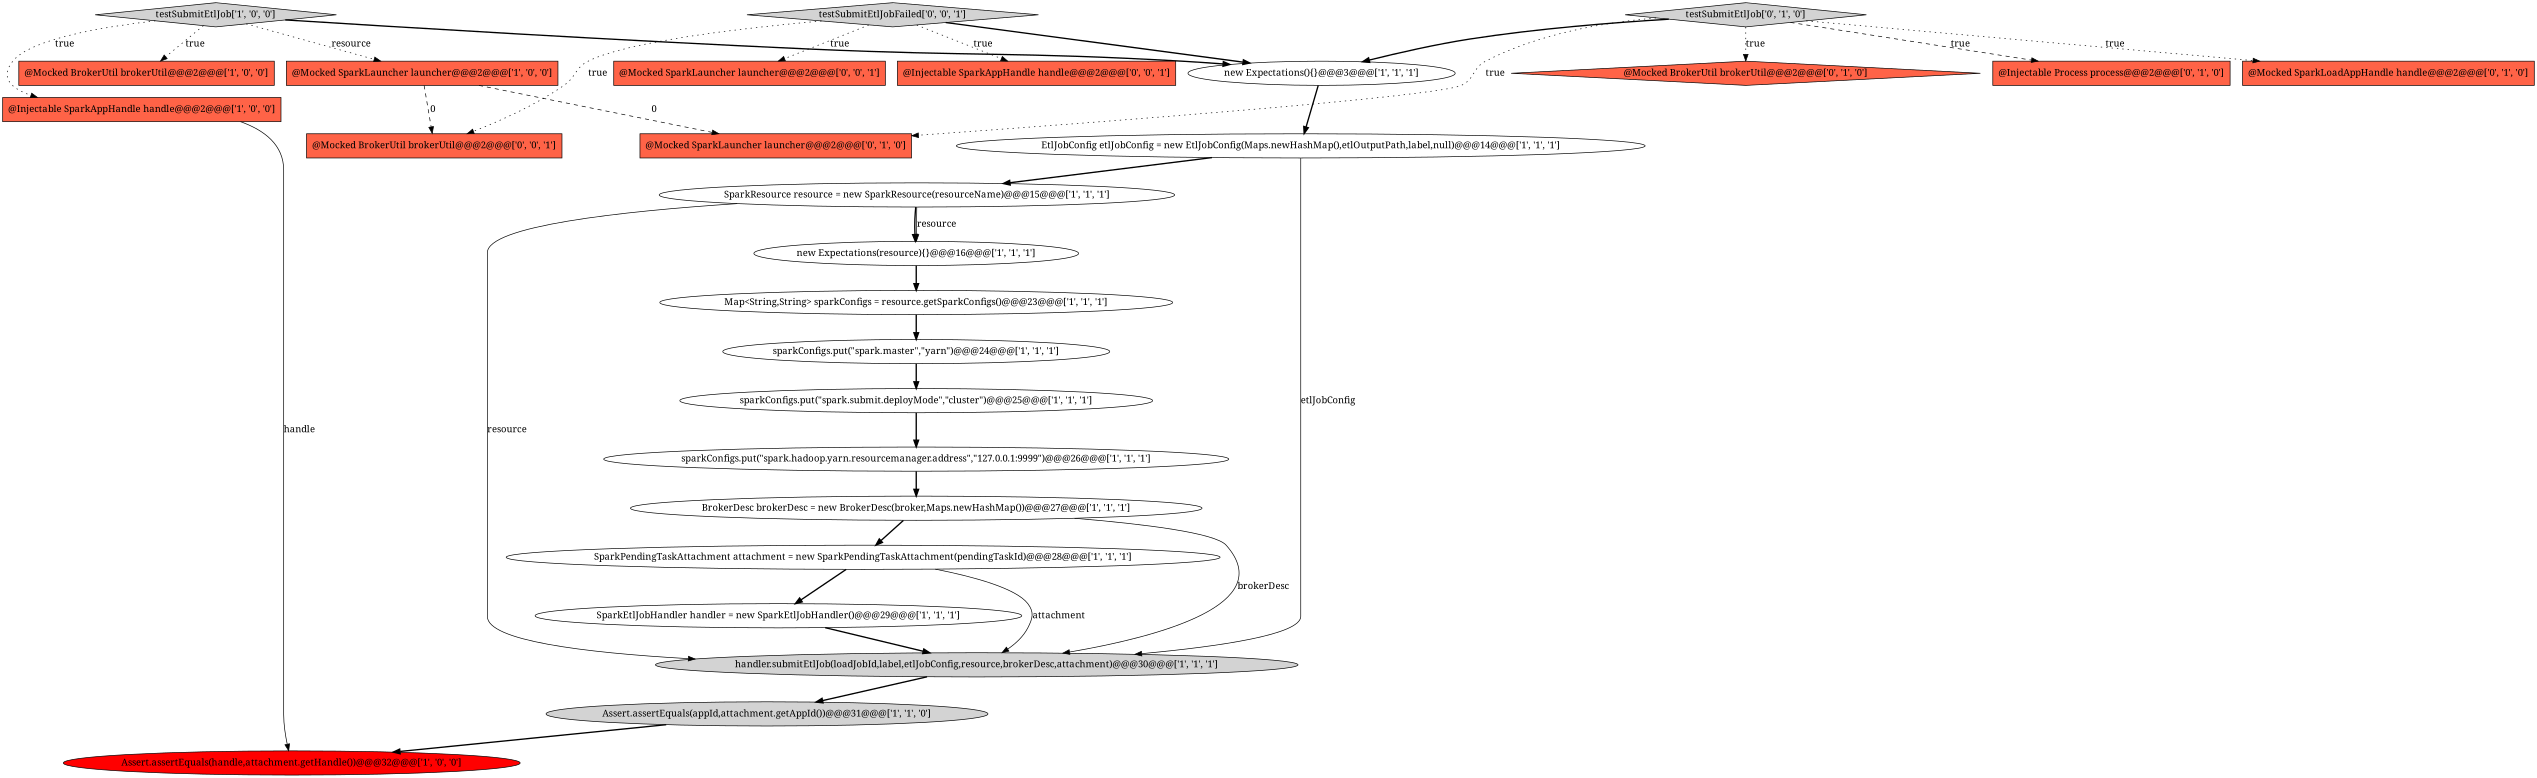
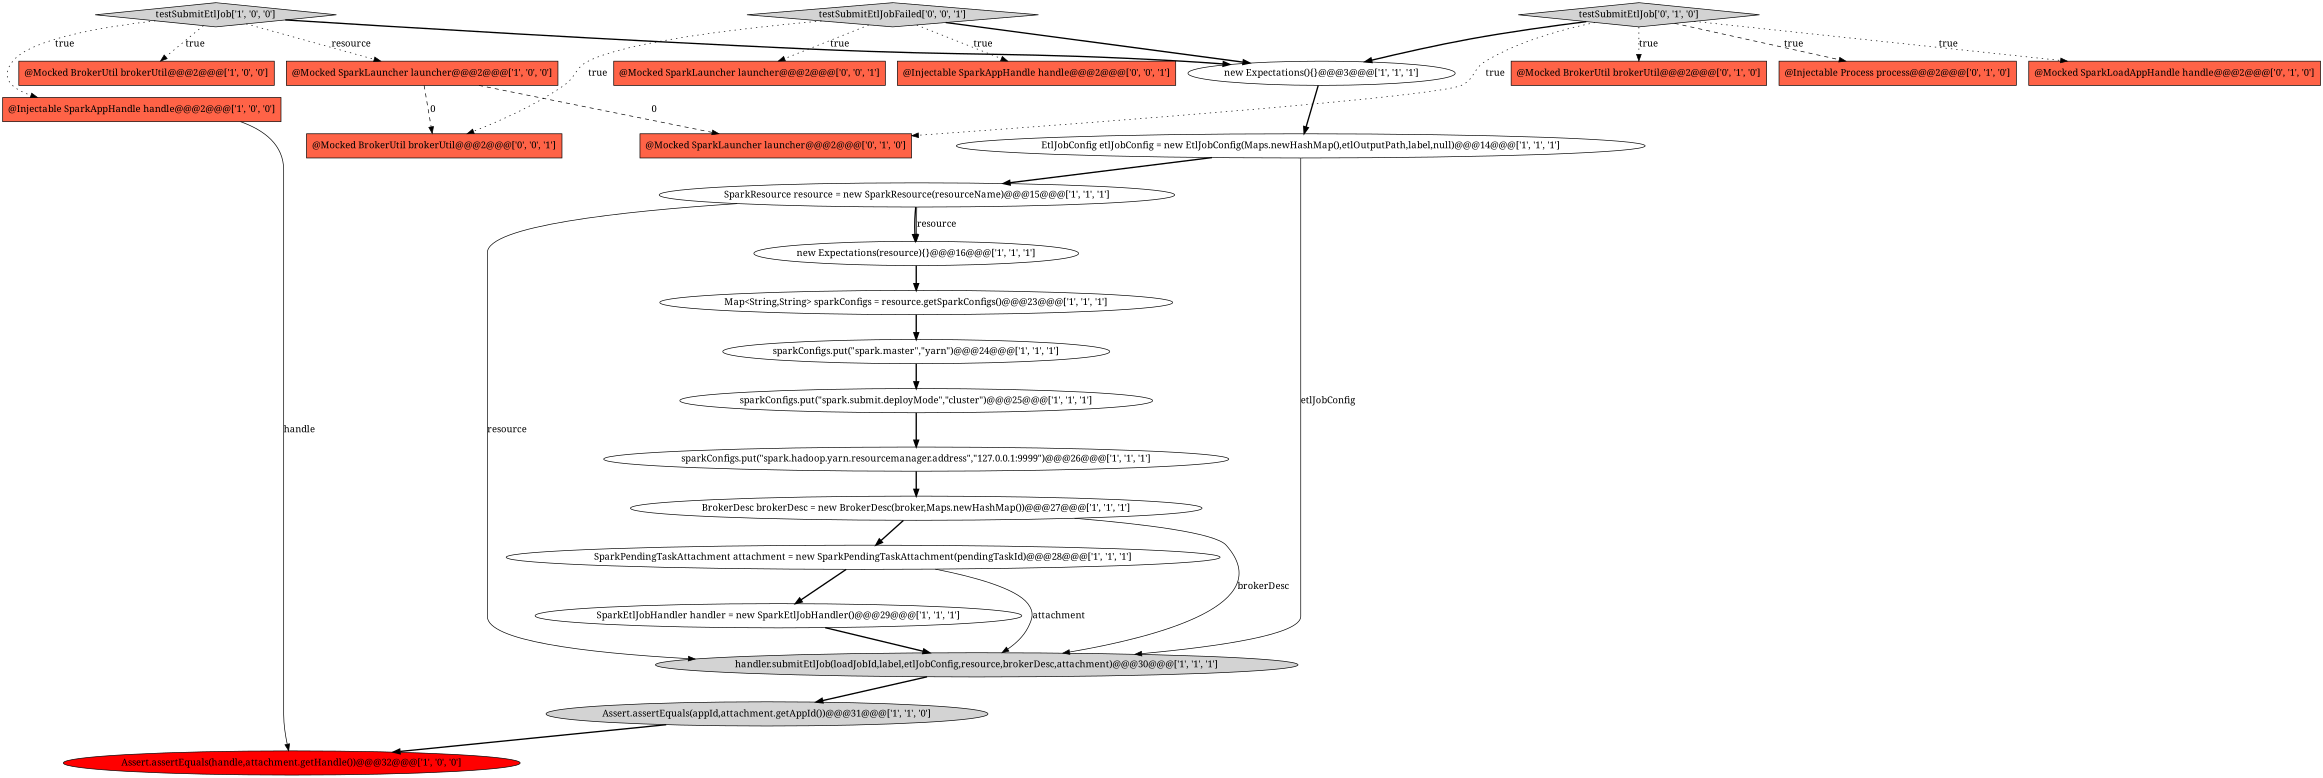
(1746, 73) -> (1639, 73)
